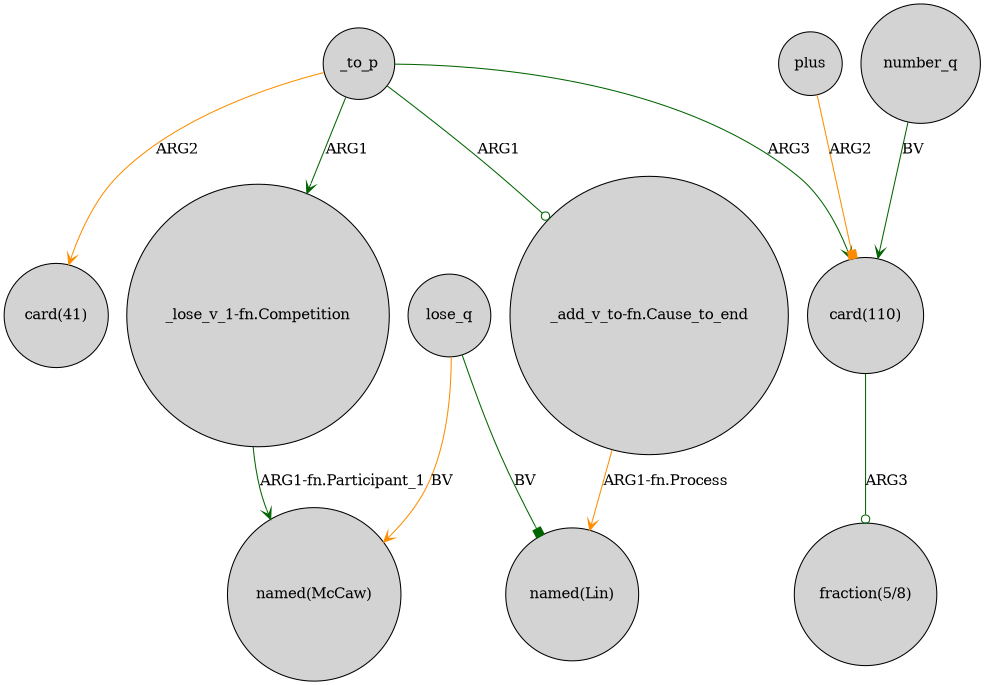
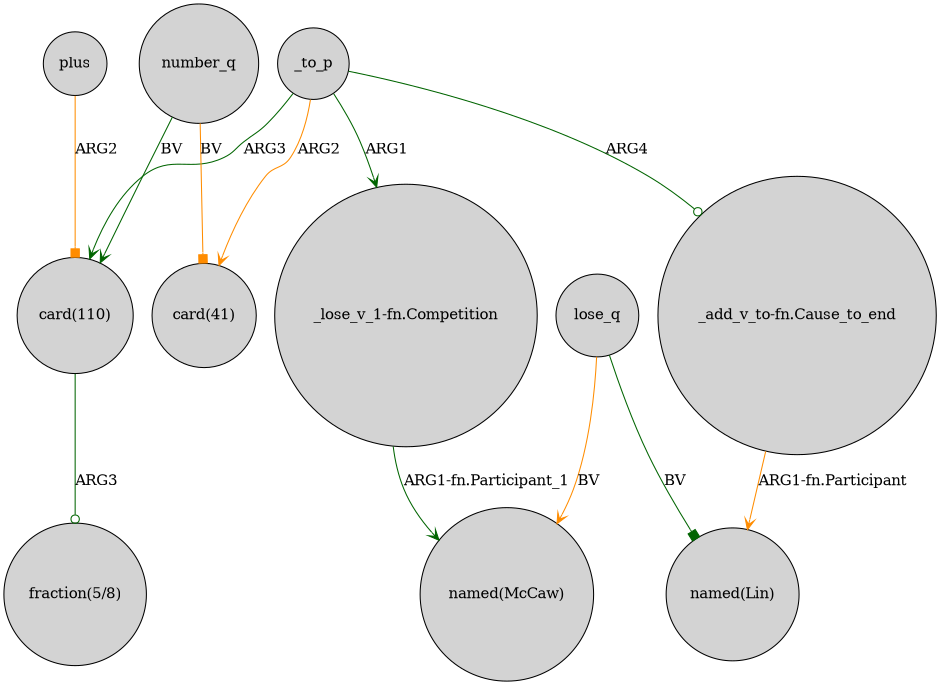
(499, 150) -> (627, 150)
none -> (202, 188)
(666, 481) -> (833, 481)
